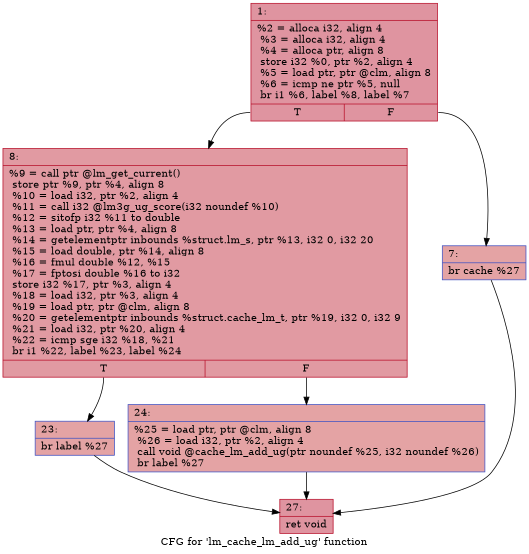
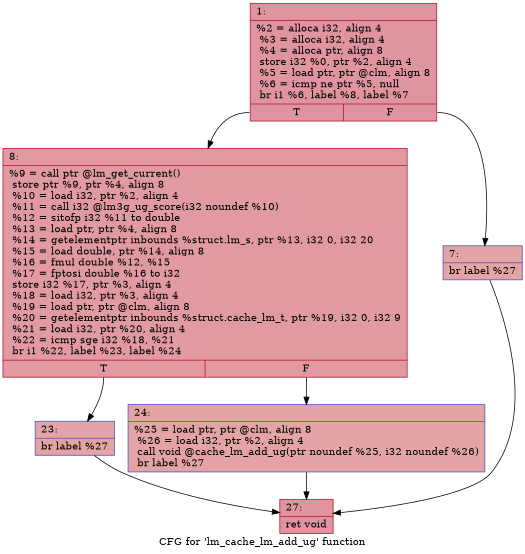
(484, 271) -> (483, 271)
